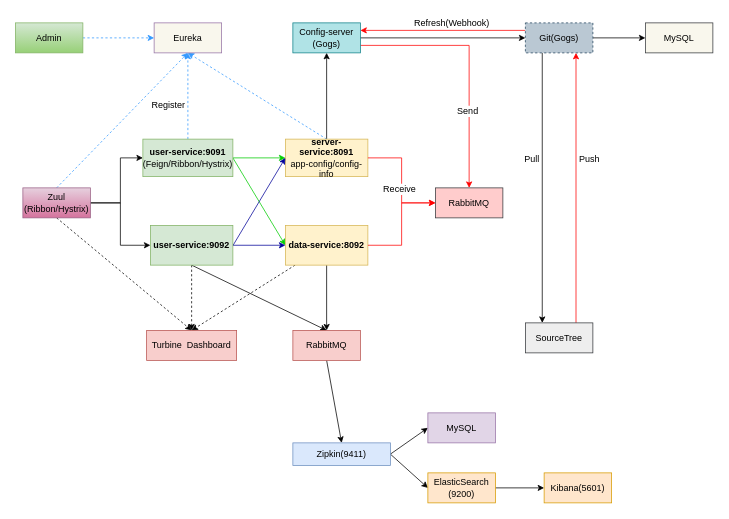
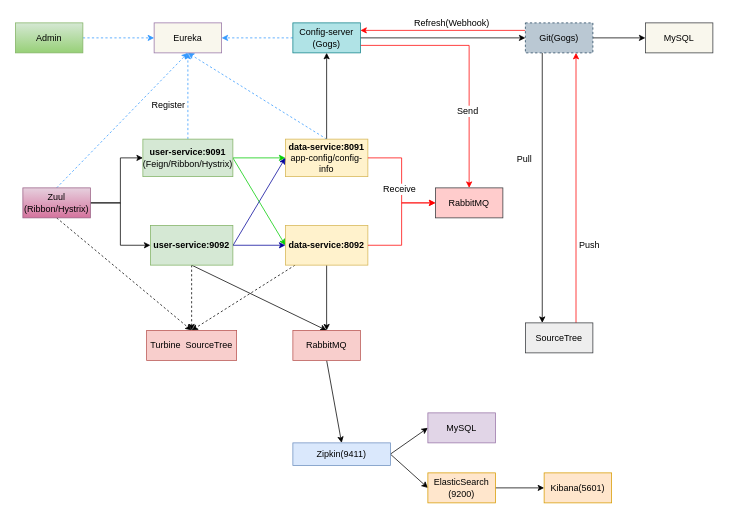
none -> (228, 38)
(327, 158) -> (327, 158)
(538, 159) -> (531, 159)
(593, 159) -> (593, 246)
(192, 345) -> (192, 345)
